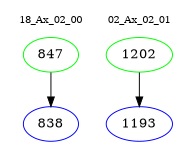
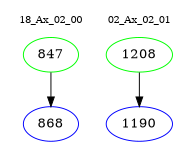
(139, 55) -> (139, 55)
(51, 124) -> (51, 124)
(139, 124) -> (139, 124)
